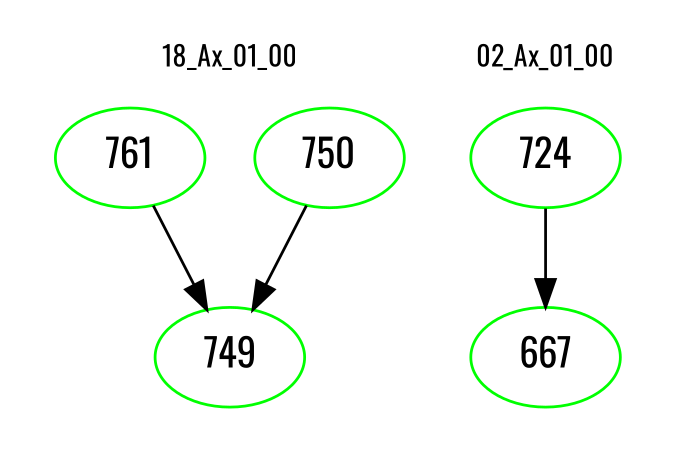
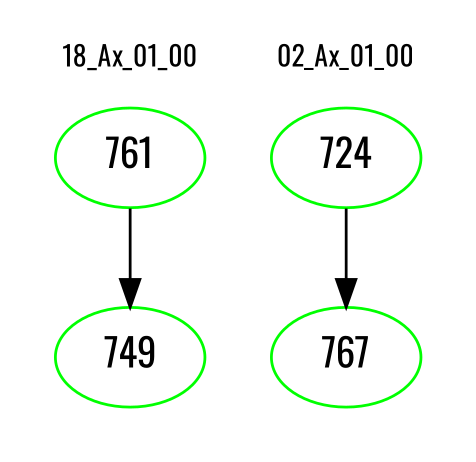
(330, 158) -> none
(546, 357) -> (346, 357)
